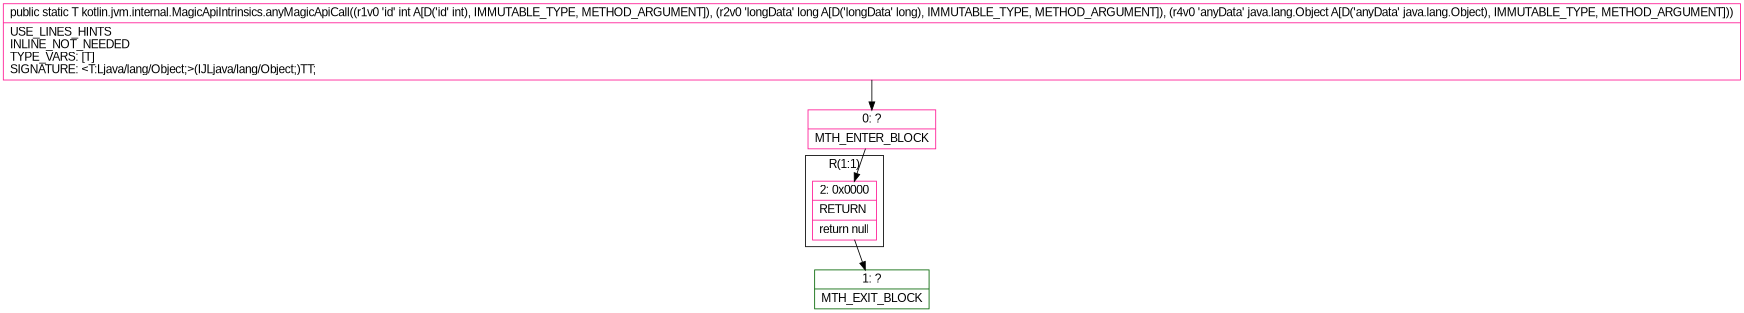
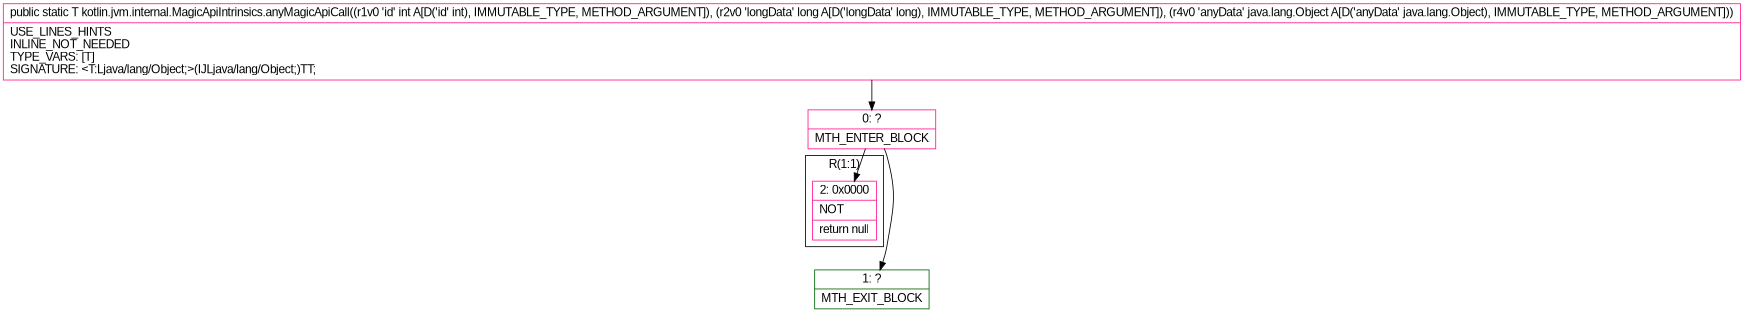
(843, 210) -> (832, 210)
(859, 252) -> (893, 205)
